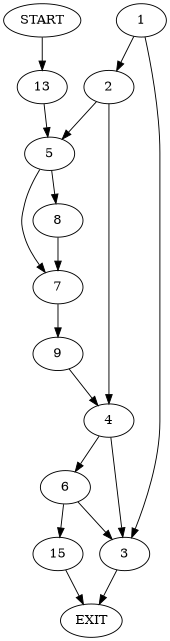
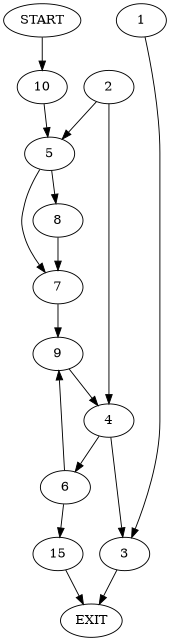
(127, 49) -> none
(42, 87) -> (42, 87)
(92, 517) -> (62, 425)
